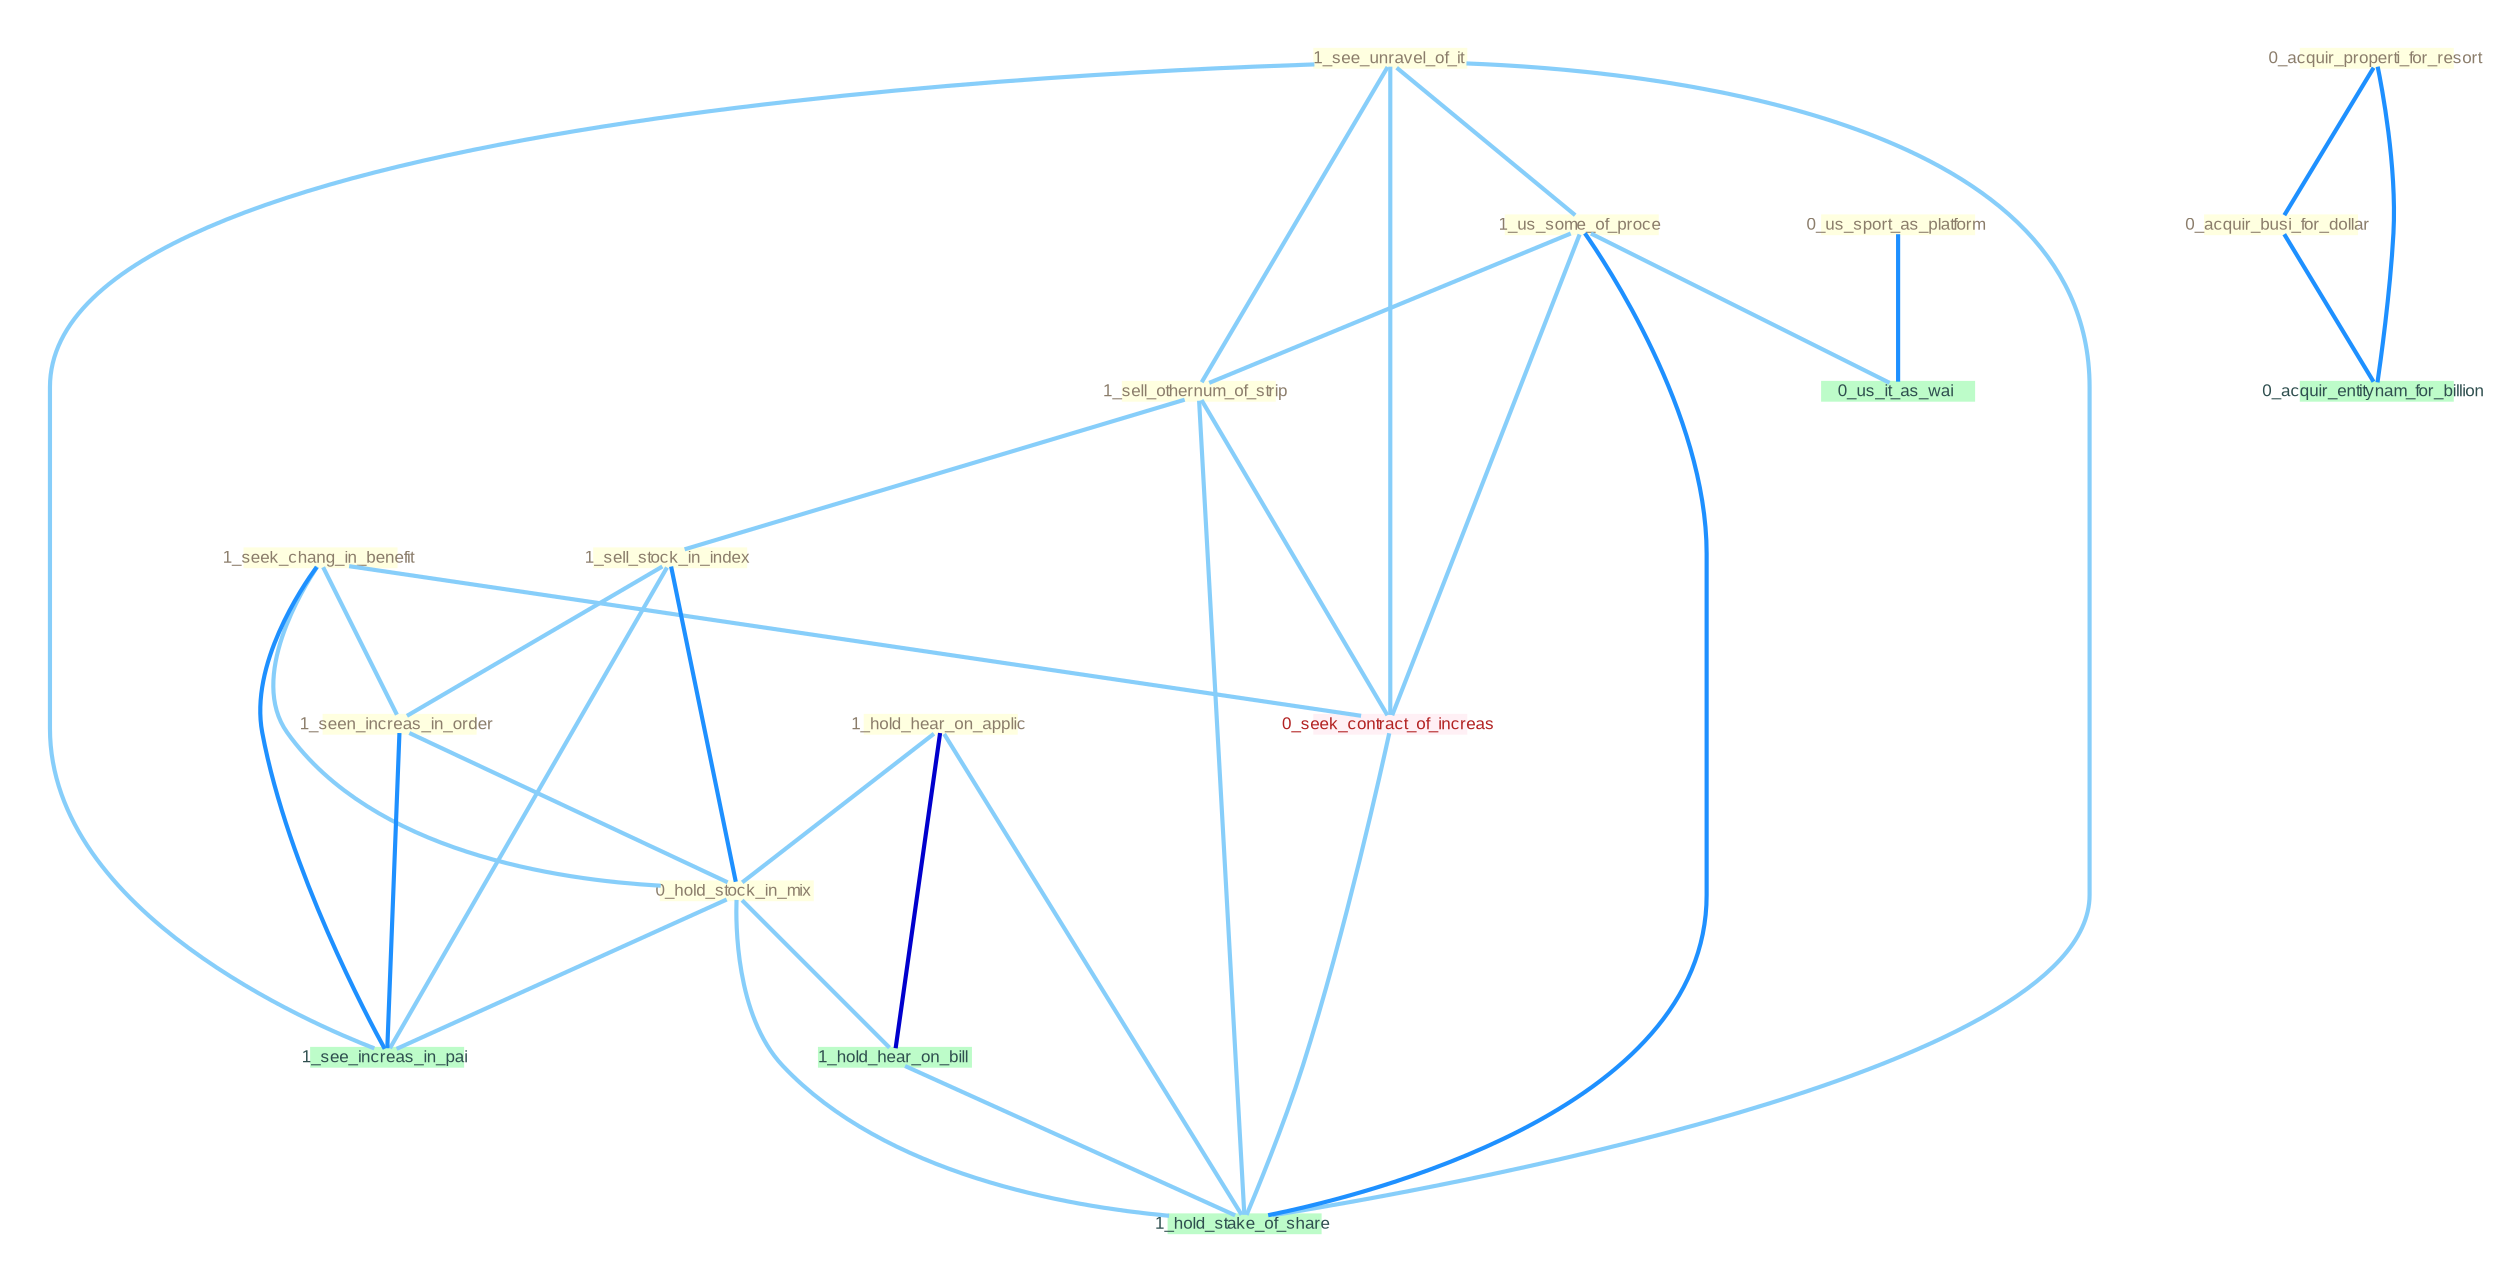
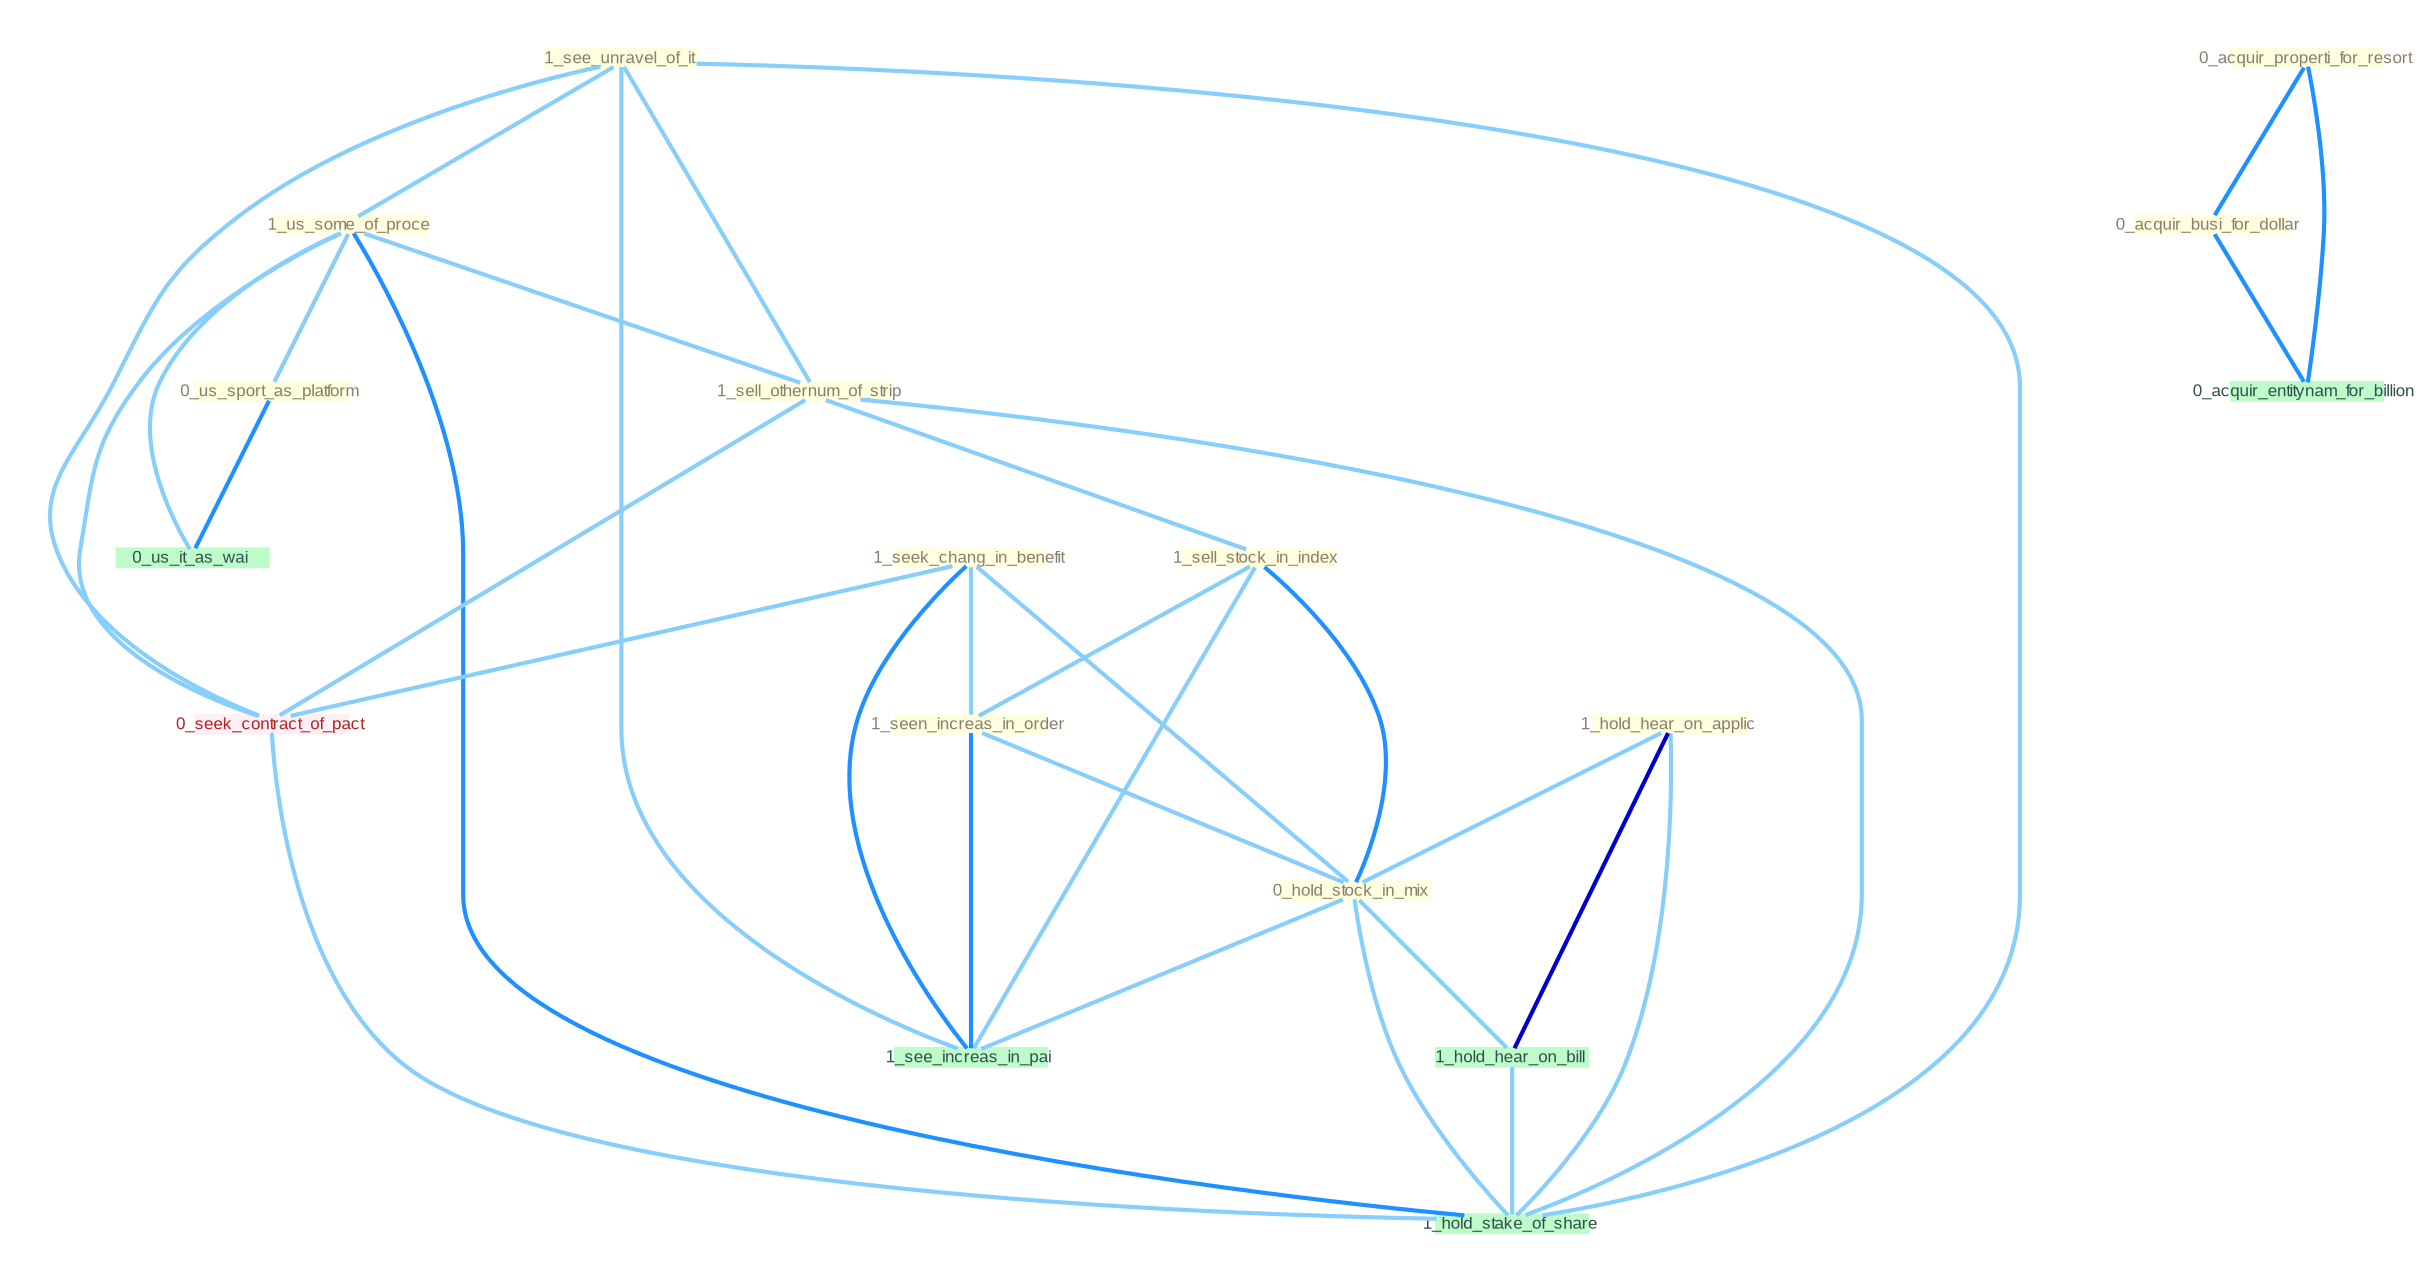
none -> (311, 308)
(1390, 724) -> (272, 724)
